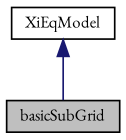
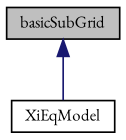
(63, 79) -> (63, 79)
